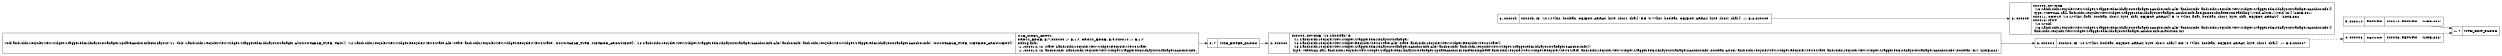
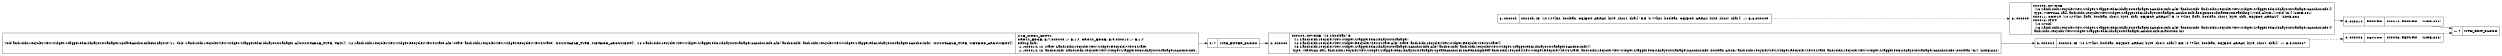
(1889, 19) -> (1889, 19)
none -> (2338, 21)
